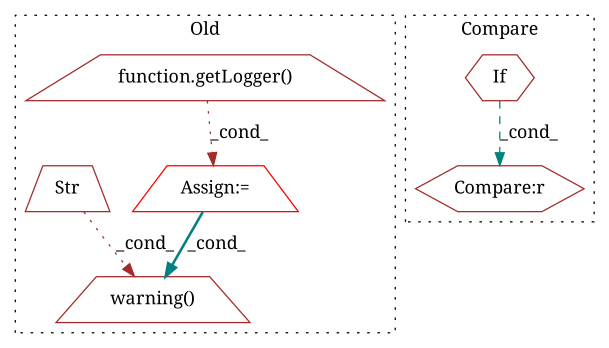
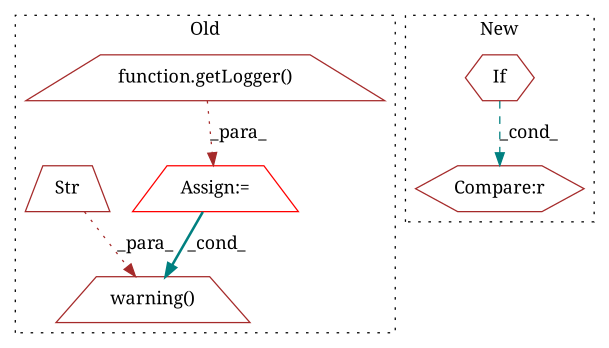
(500, 30) -> (500, 30)
(240, 133) -> (239, 133)
(145, 244) -> (146, 244)
